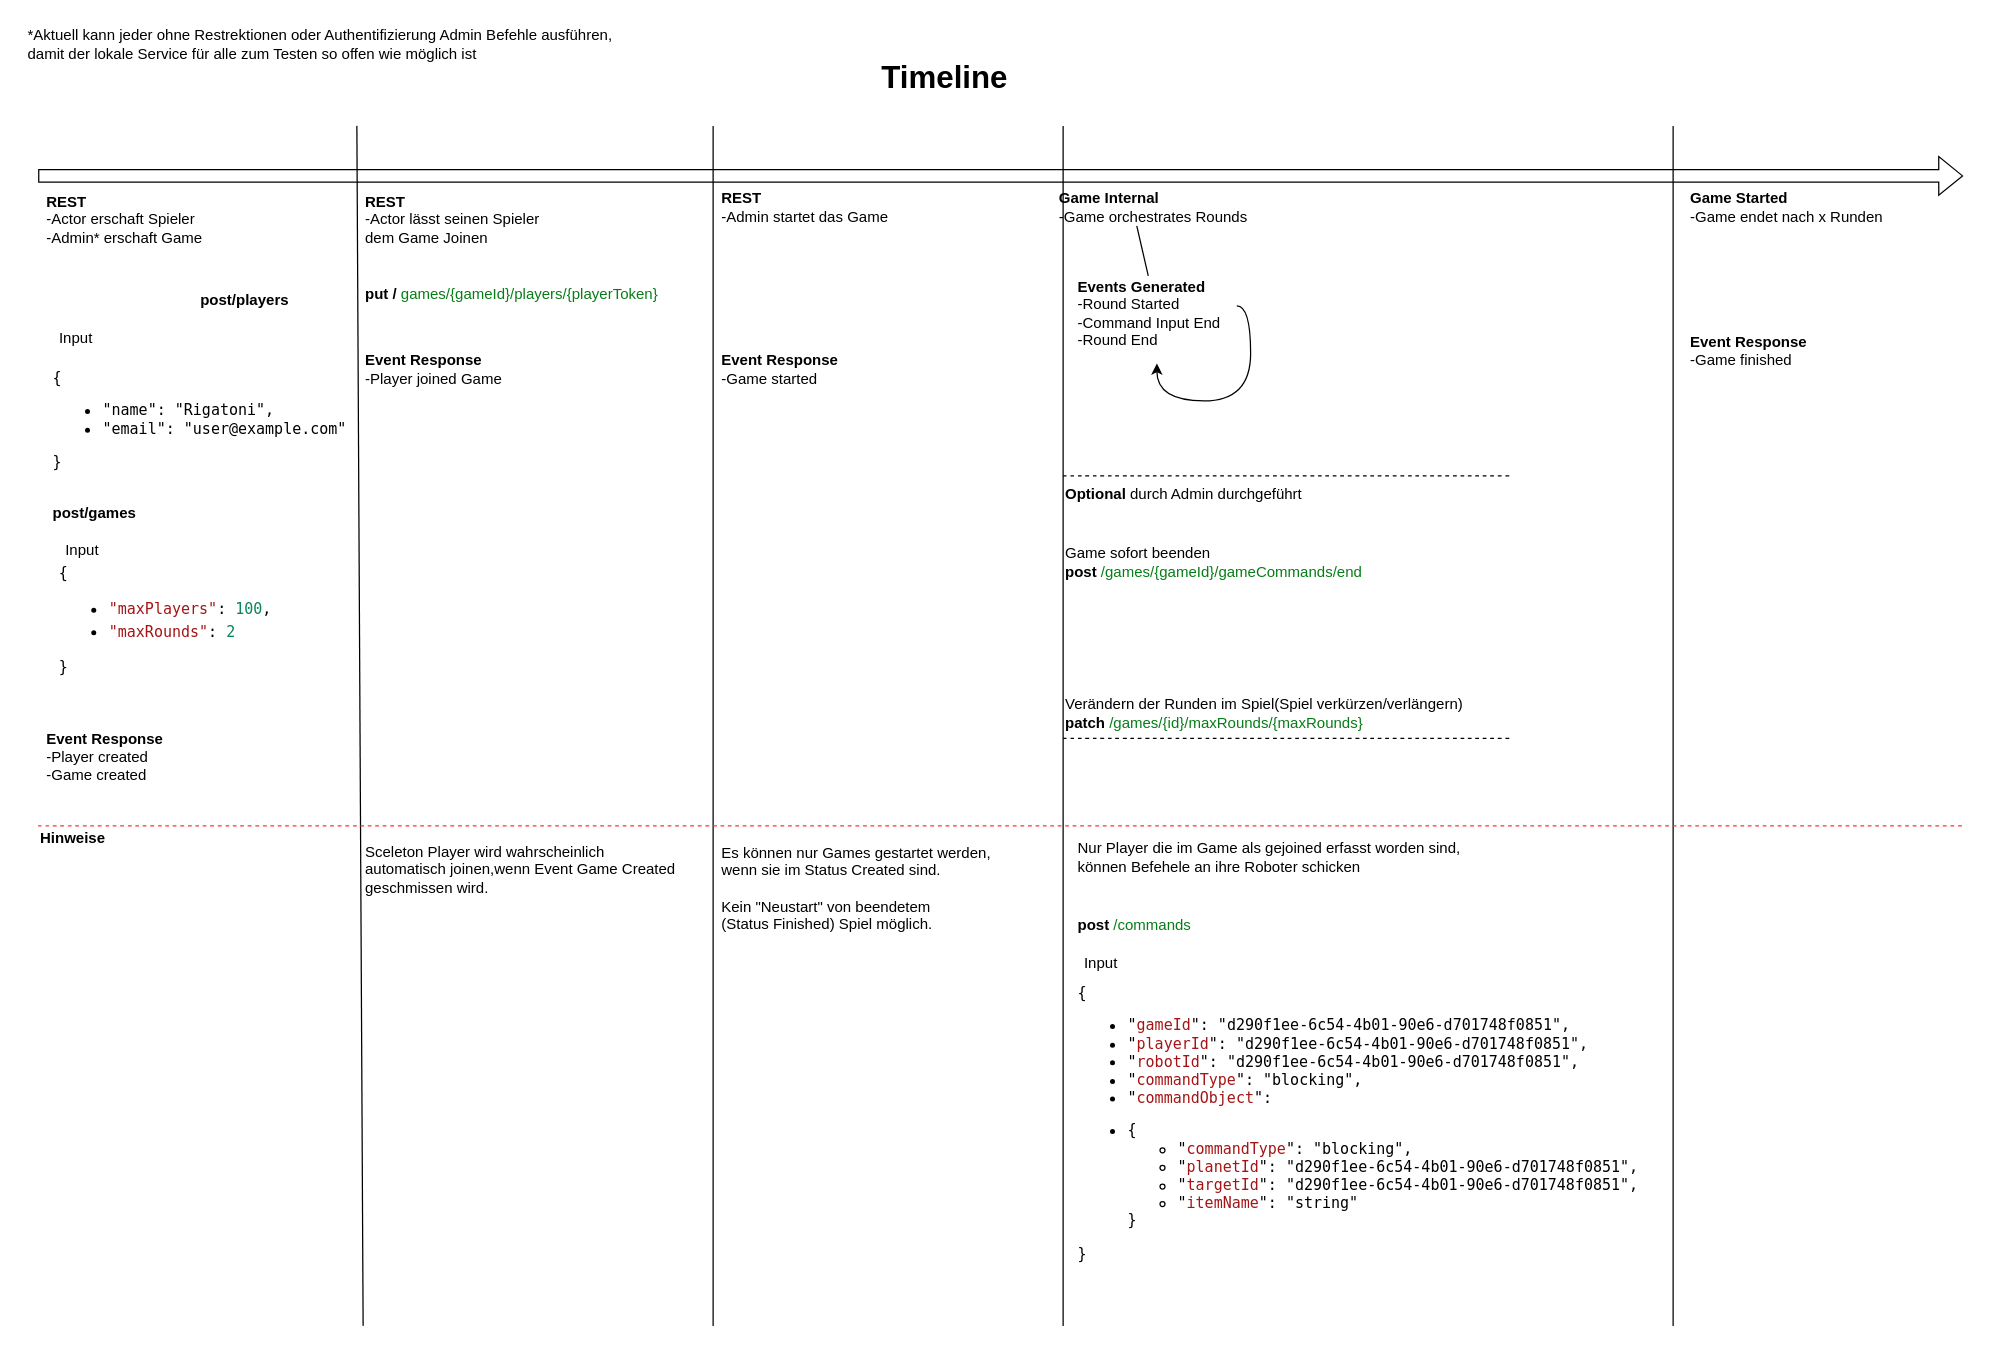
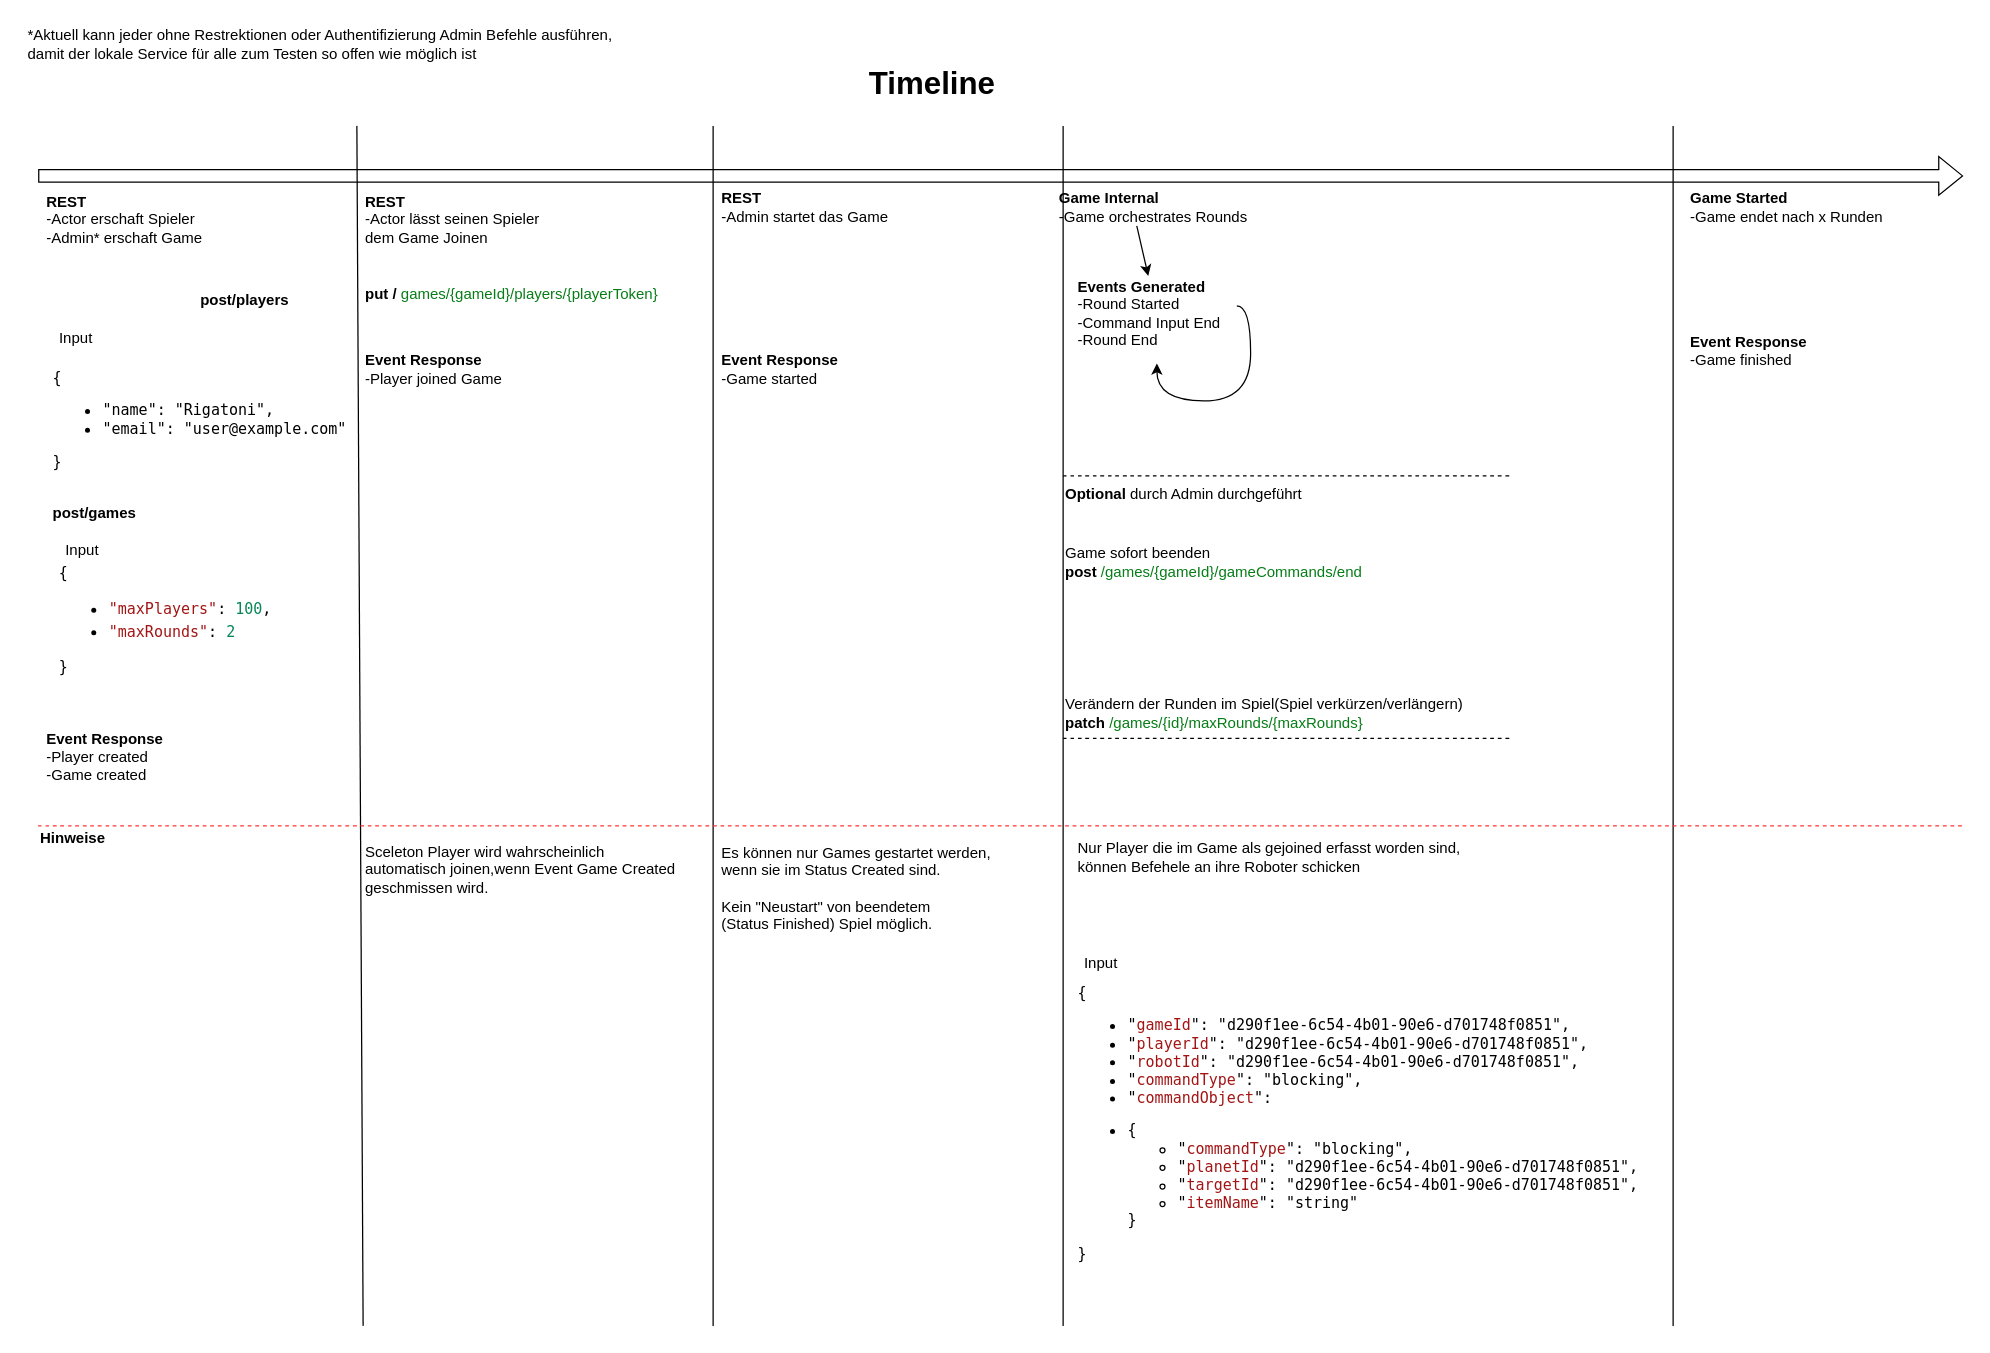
(944, 76) -> (932, 82)
(1147, 269) -> (1146, 266)
(1144, 926) -> none
